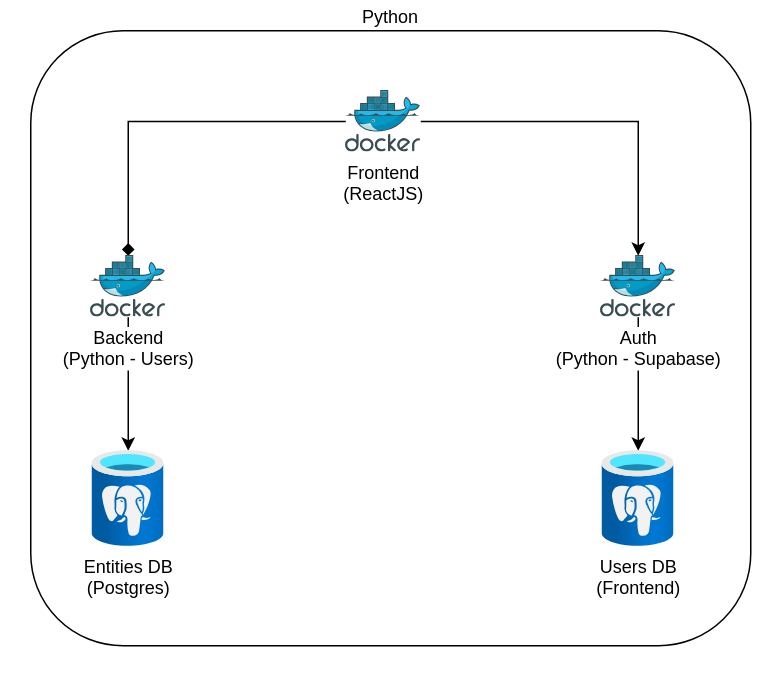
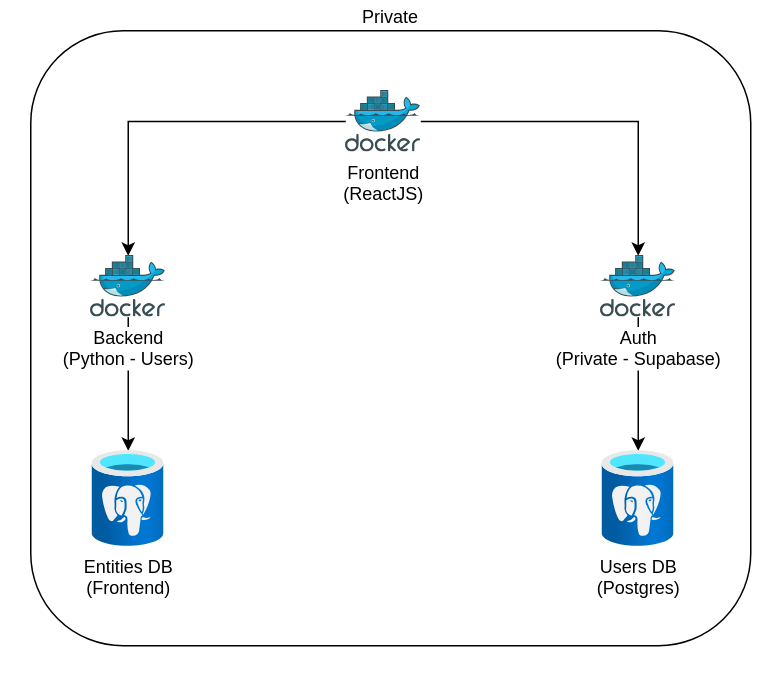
(391, 15) -> (391, 15)
(128, 243) -> (128, 244)
(639, 349) -> (639, 349)
(129, 579) -> (129, 579)
(639, 579) -> (639, 579)
